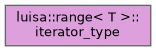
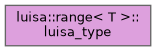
(78, 26) -> (78, 26)
